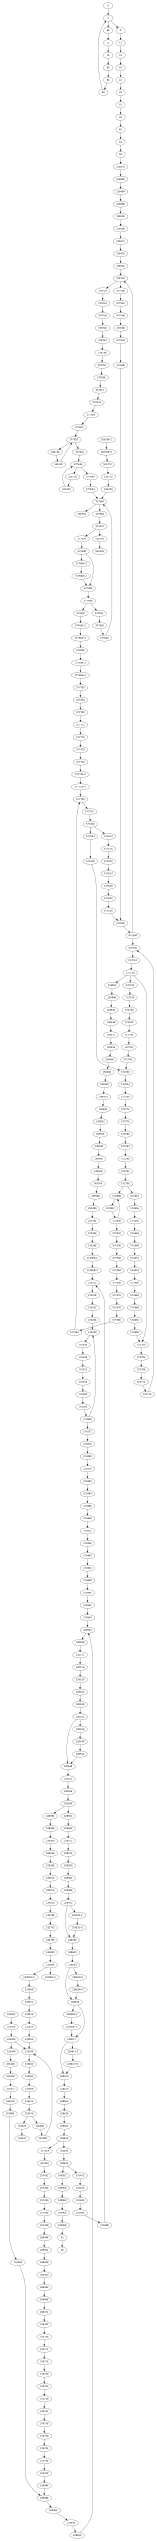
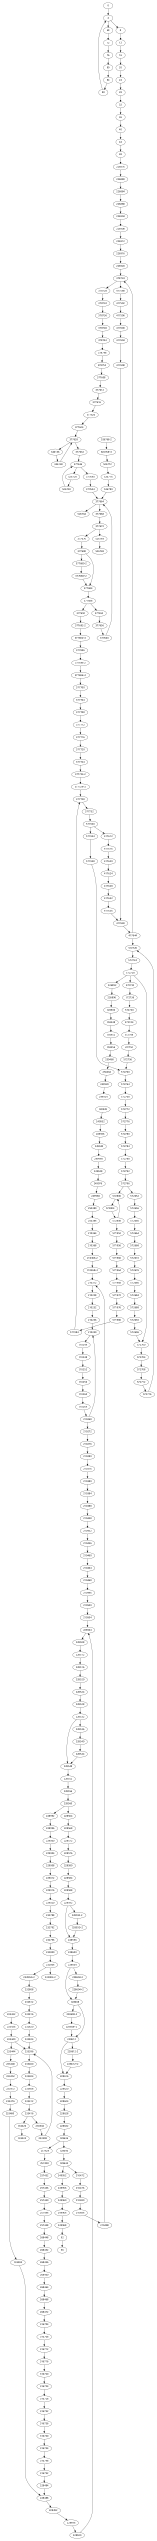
(103, 1102) -> none
